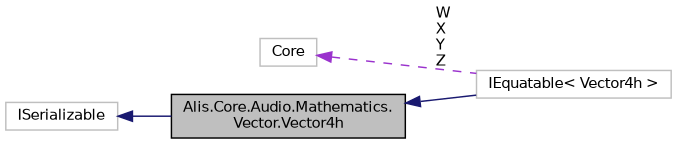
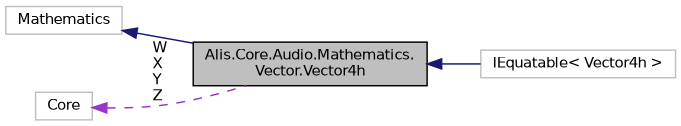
(404, 65) -> (177, 103)
(62, 116) -> (64, 20)
